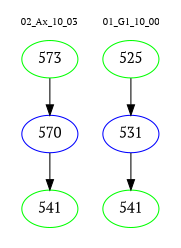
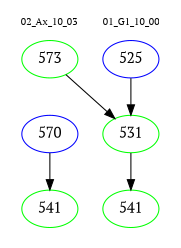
(131, 59) -> (131, 59)
(50, 92) -> (79, 87)
(131, 134) -> (131, 134)
